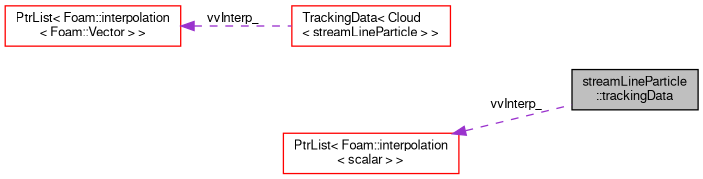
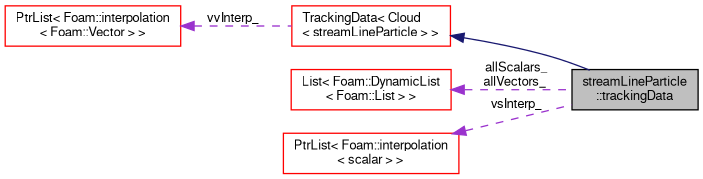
none -> (528, 50)
none -> (371, 90)
(515, 105) -> (515, 105)
